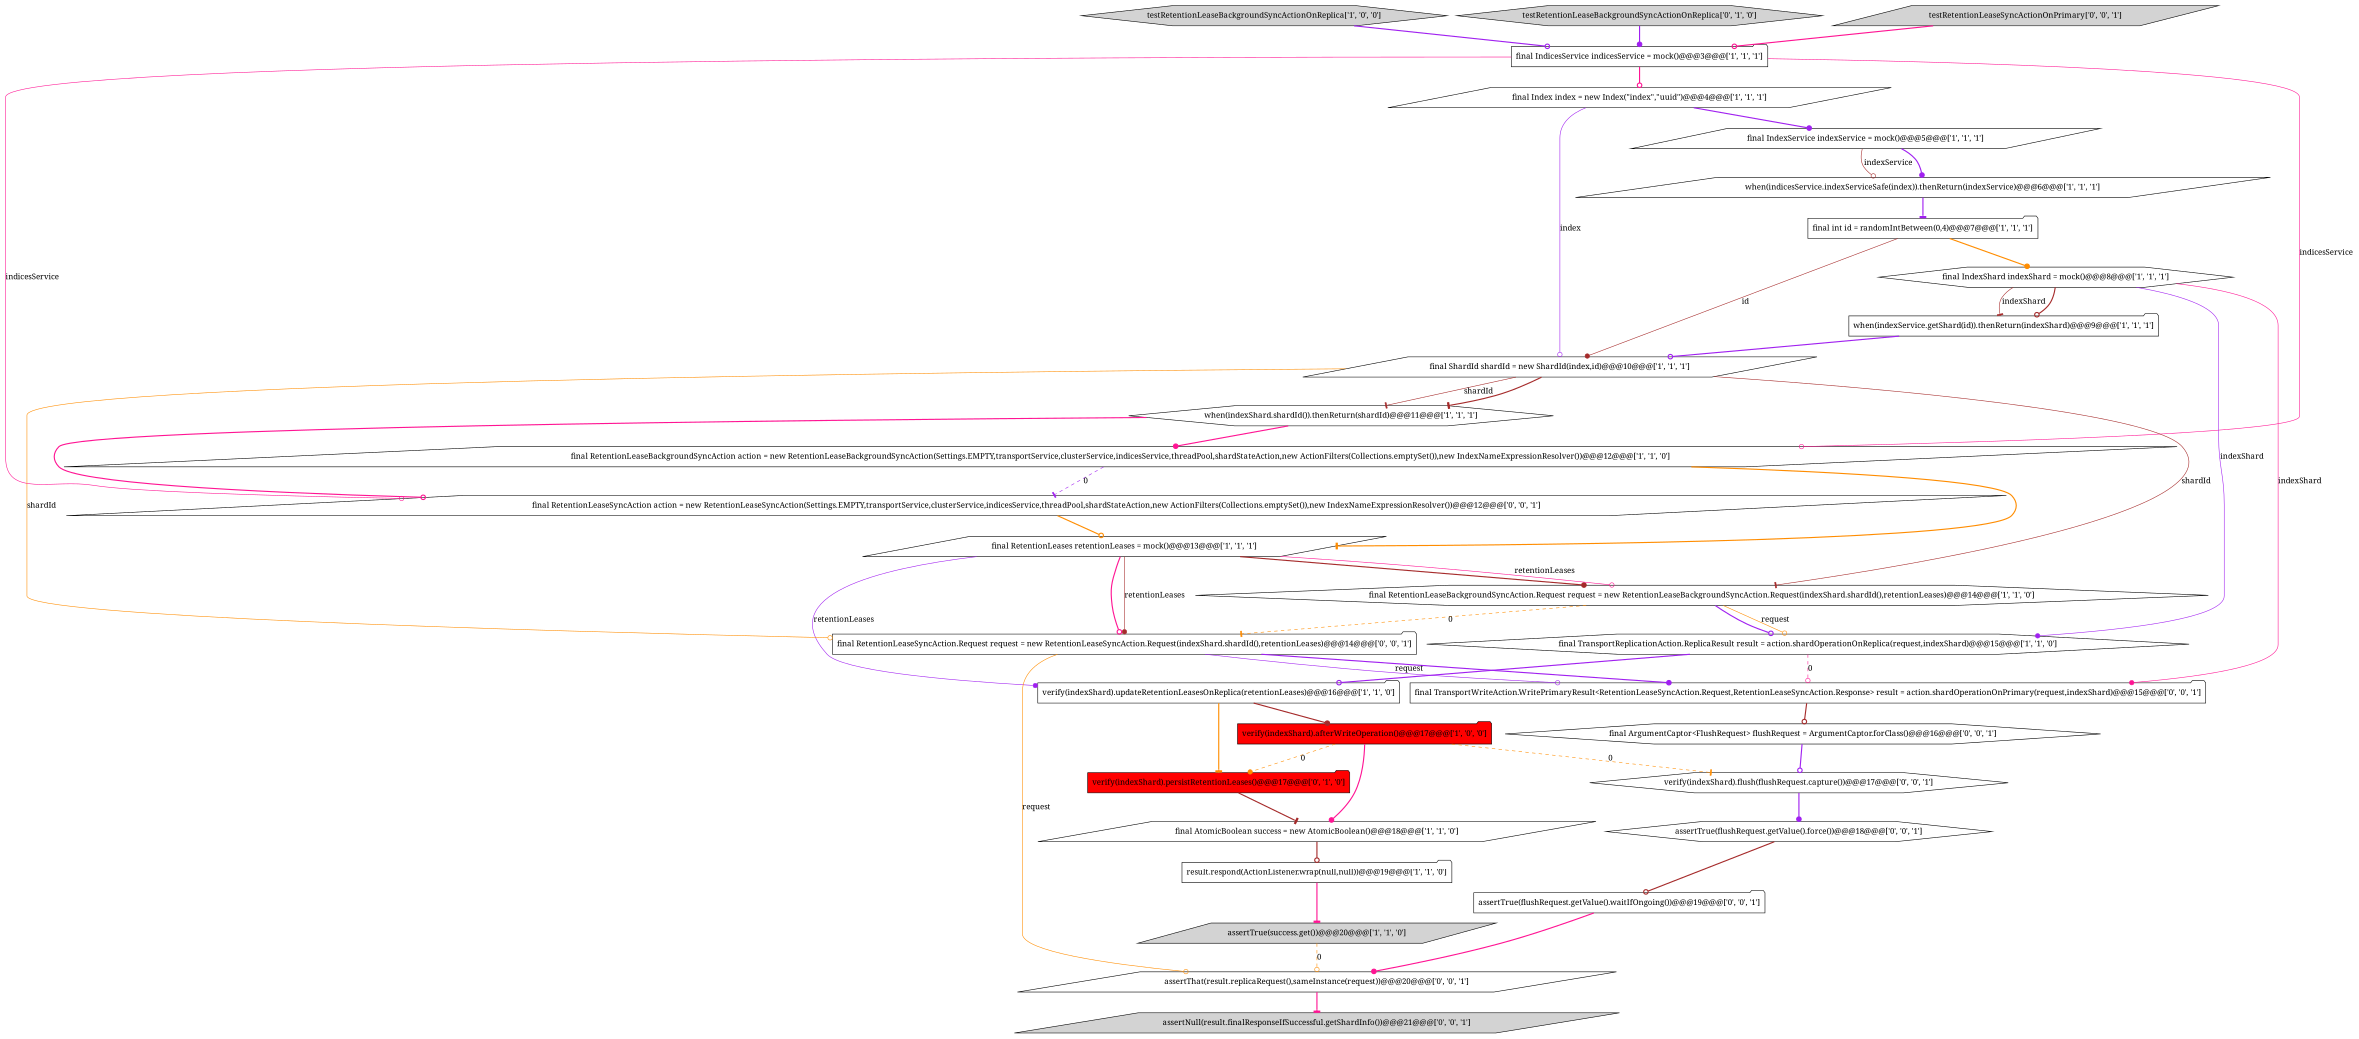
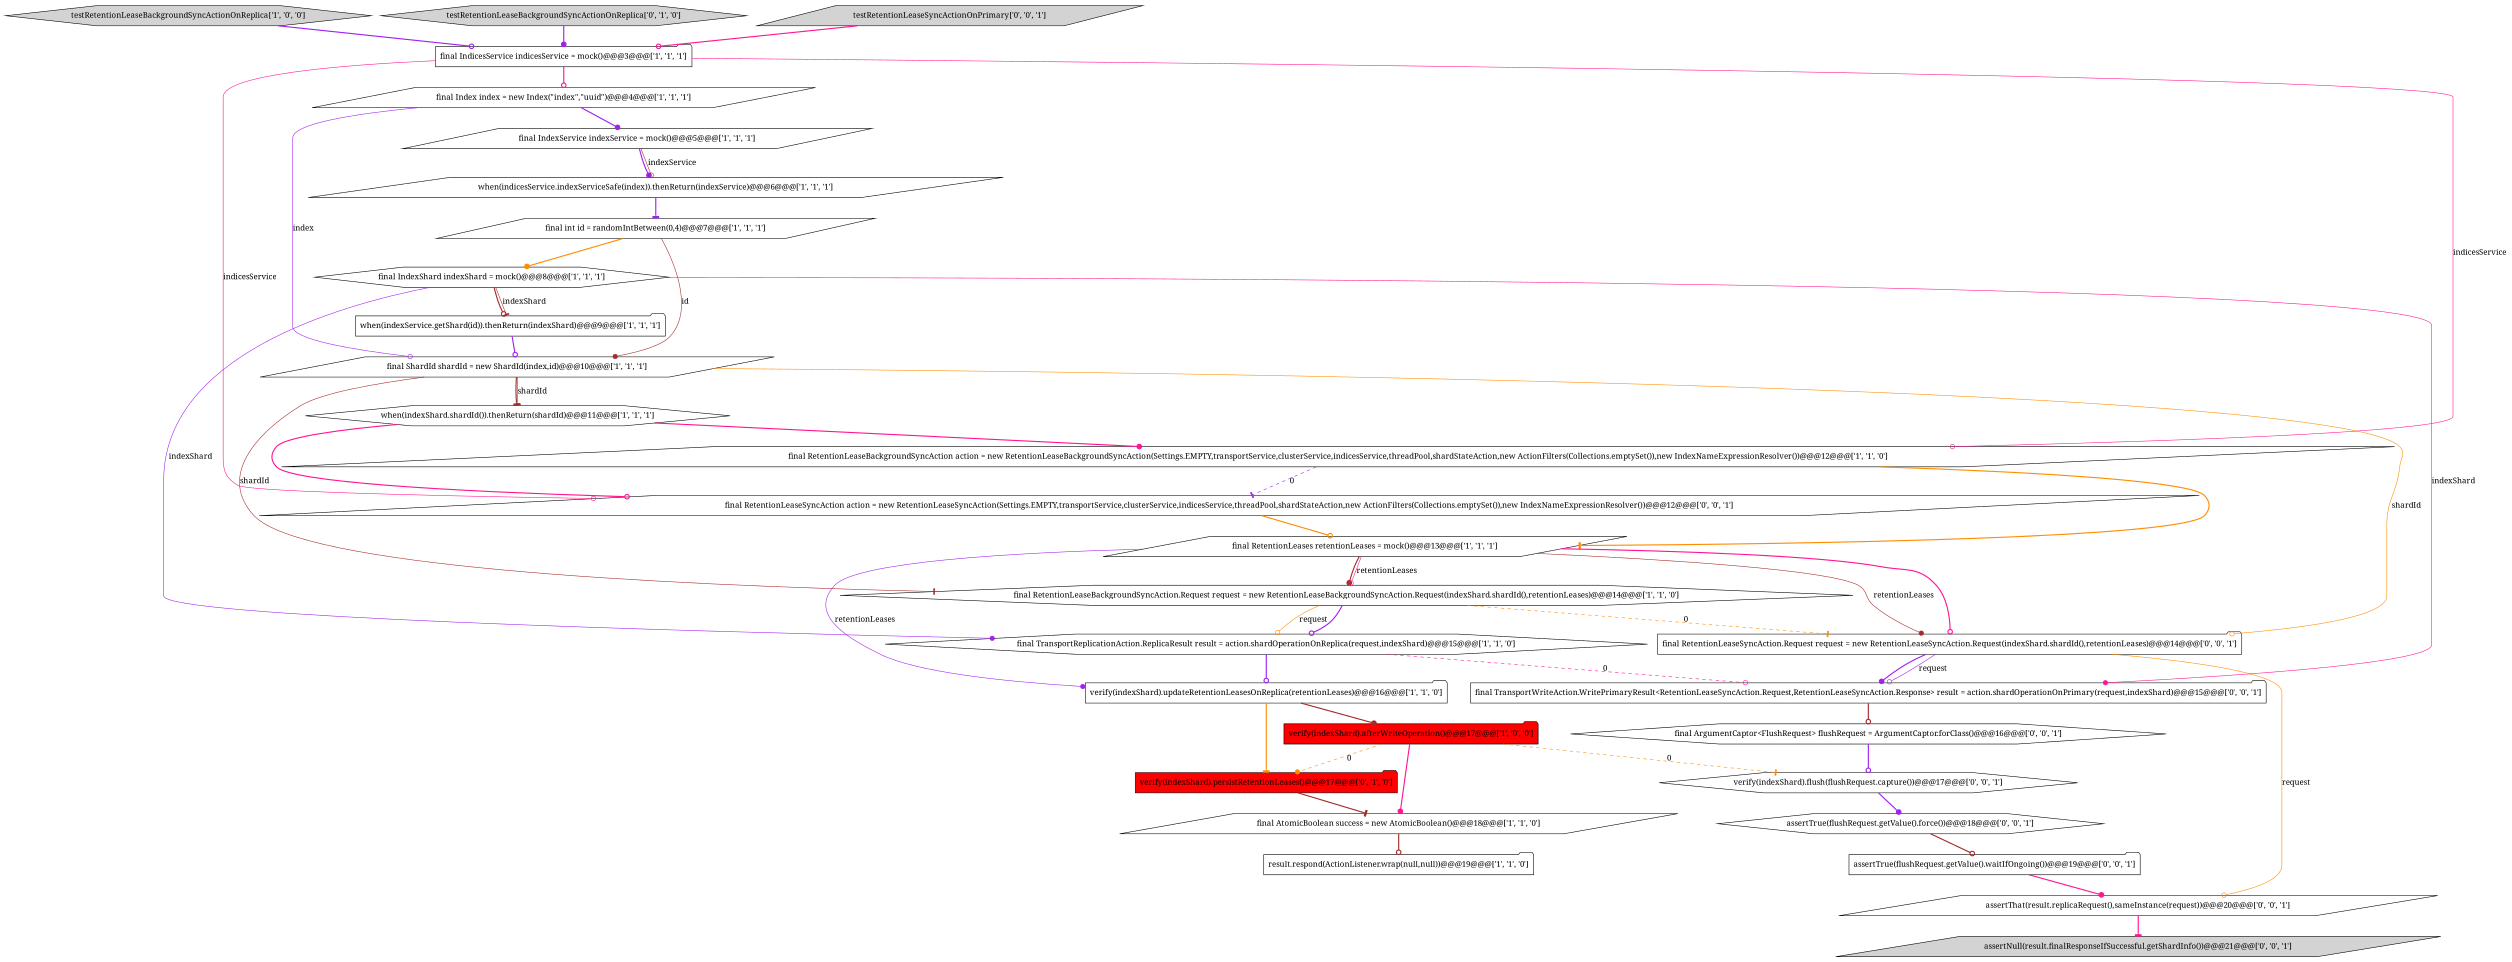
(1923, 228) -> (656, 228)
(1317, 933) -> none
